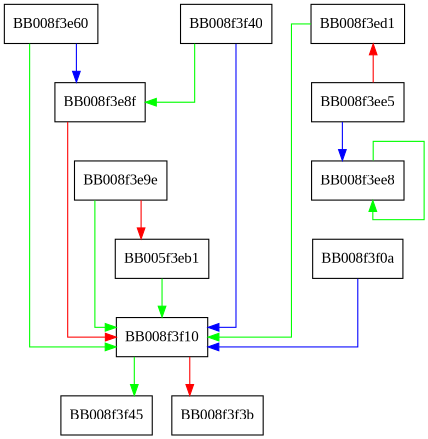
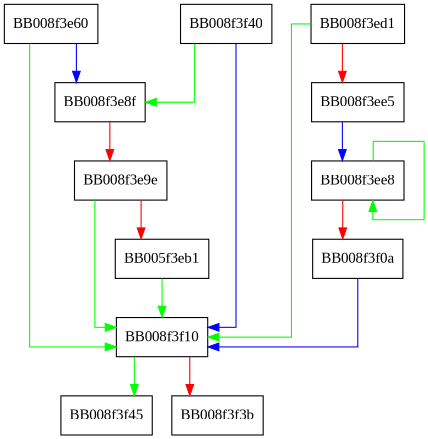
(373, 69) -> (342, 58)
none -> (343, 214)
(68, 248) -> (110, 136)
